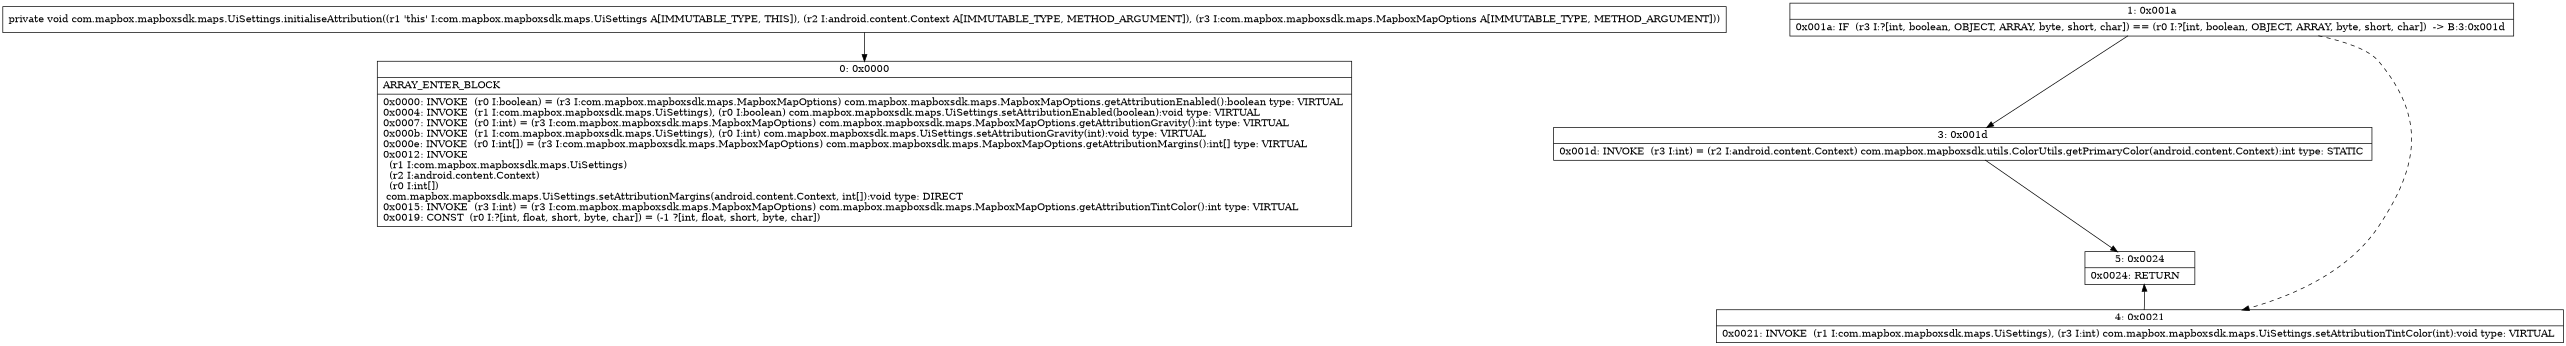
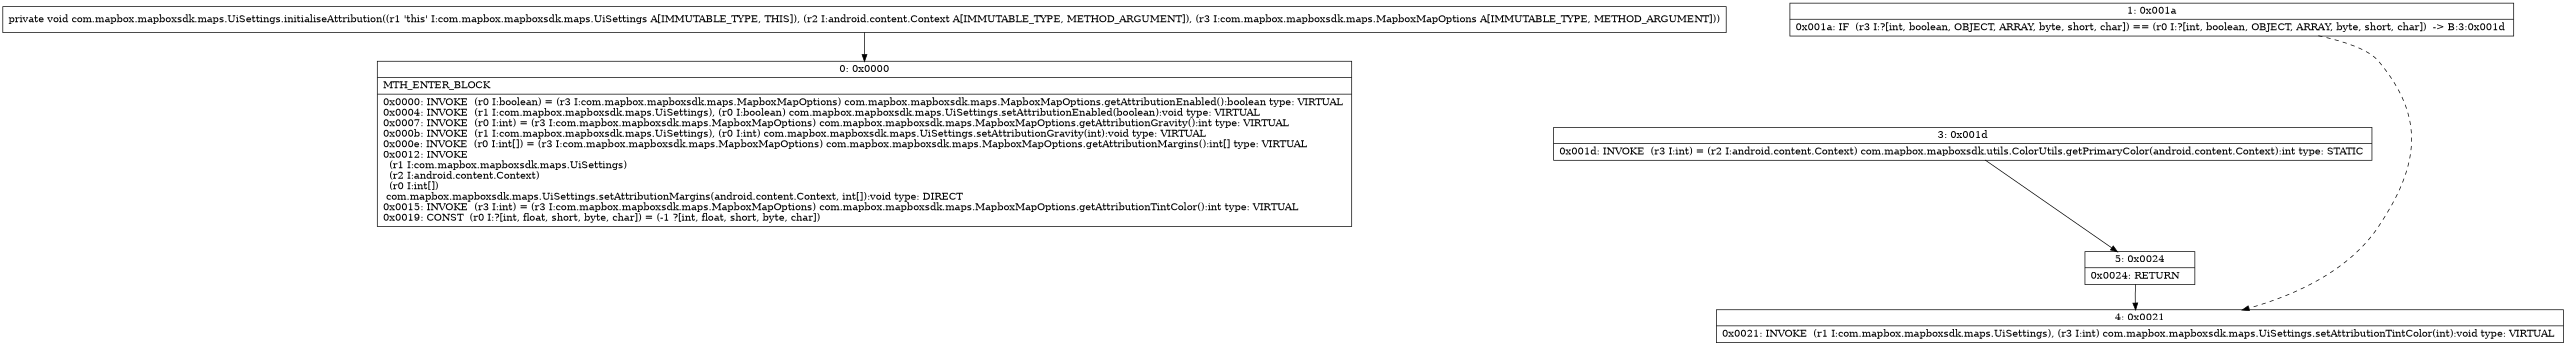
(2060, 80) -> none
(442, 85) -> (437, 85)
(2145, 301) -> (2135, 294)
